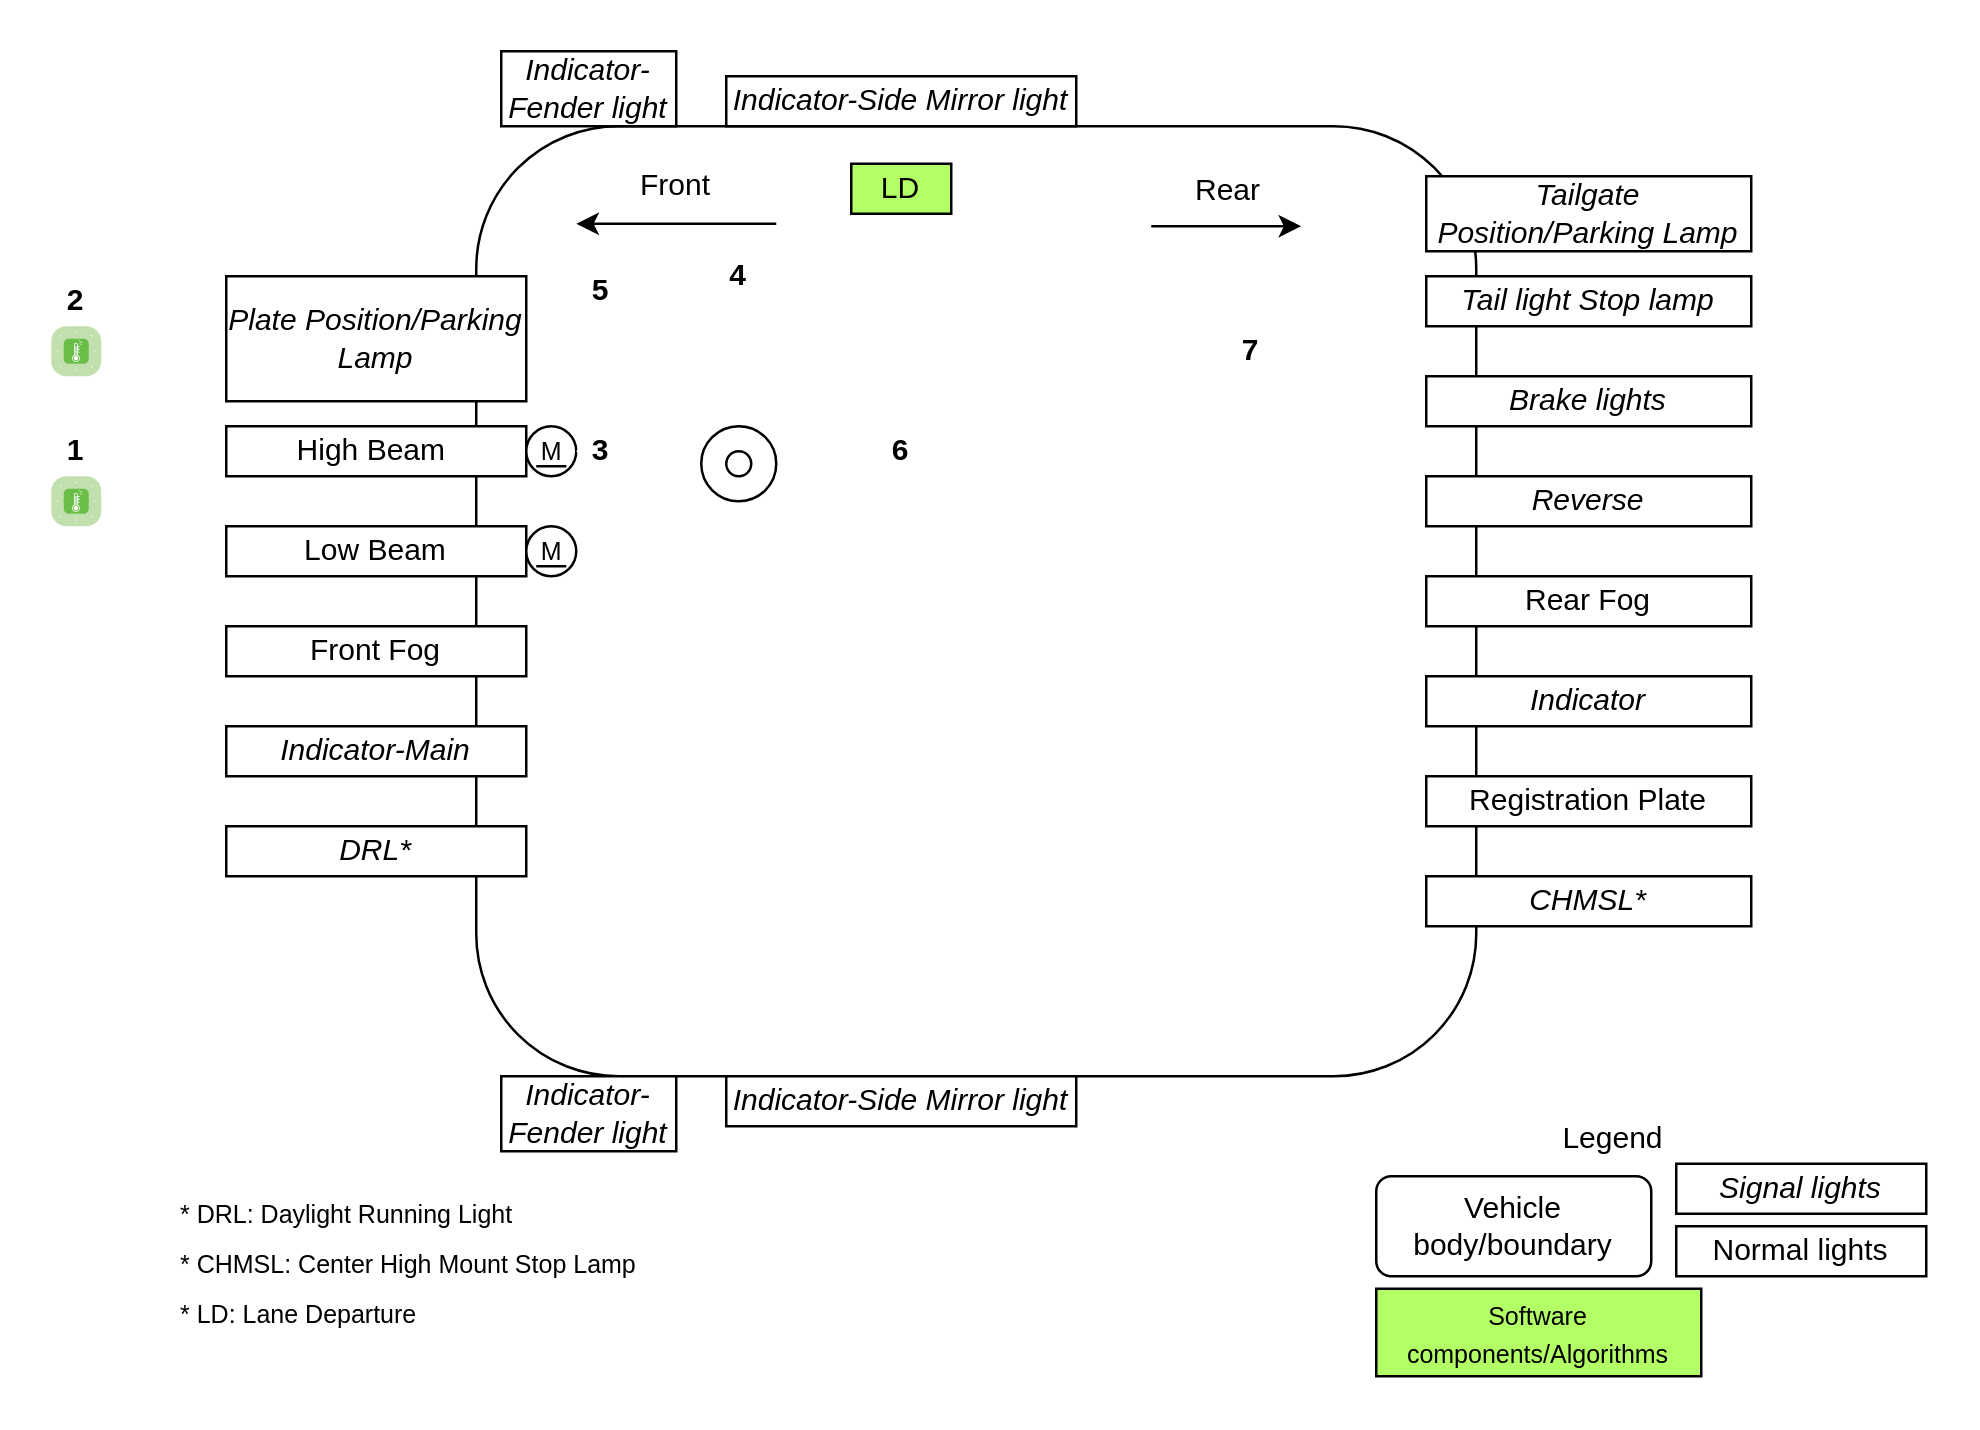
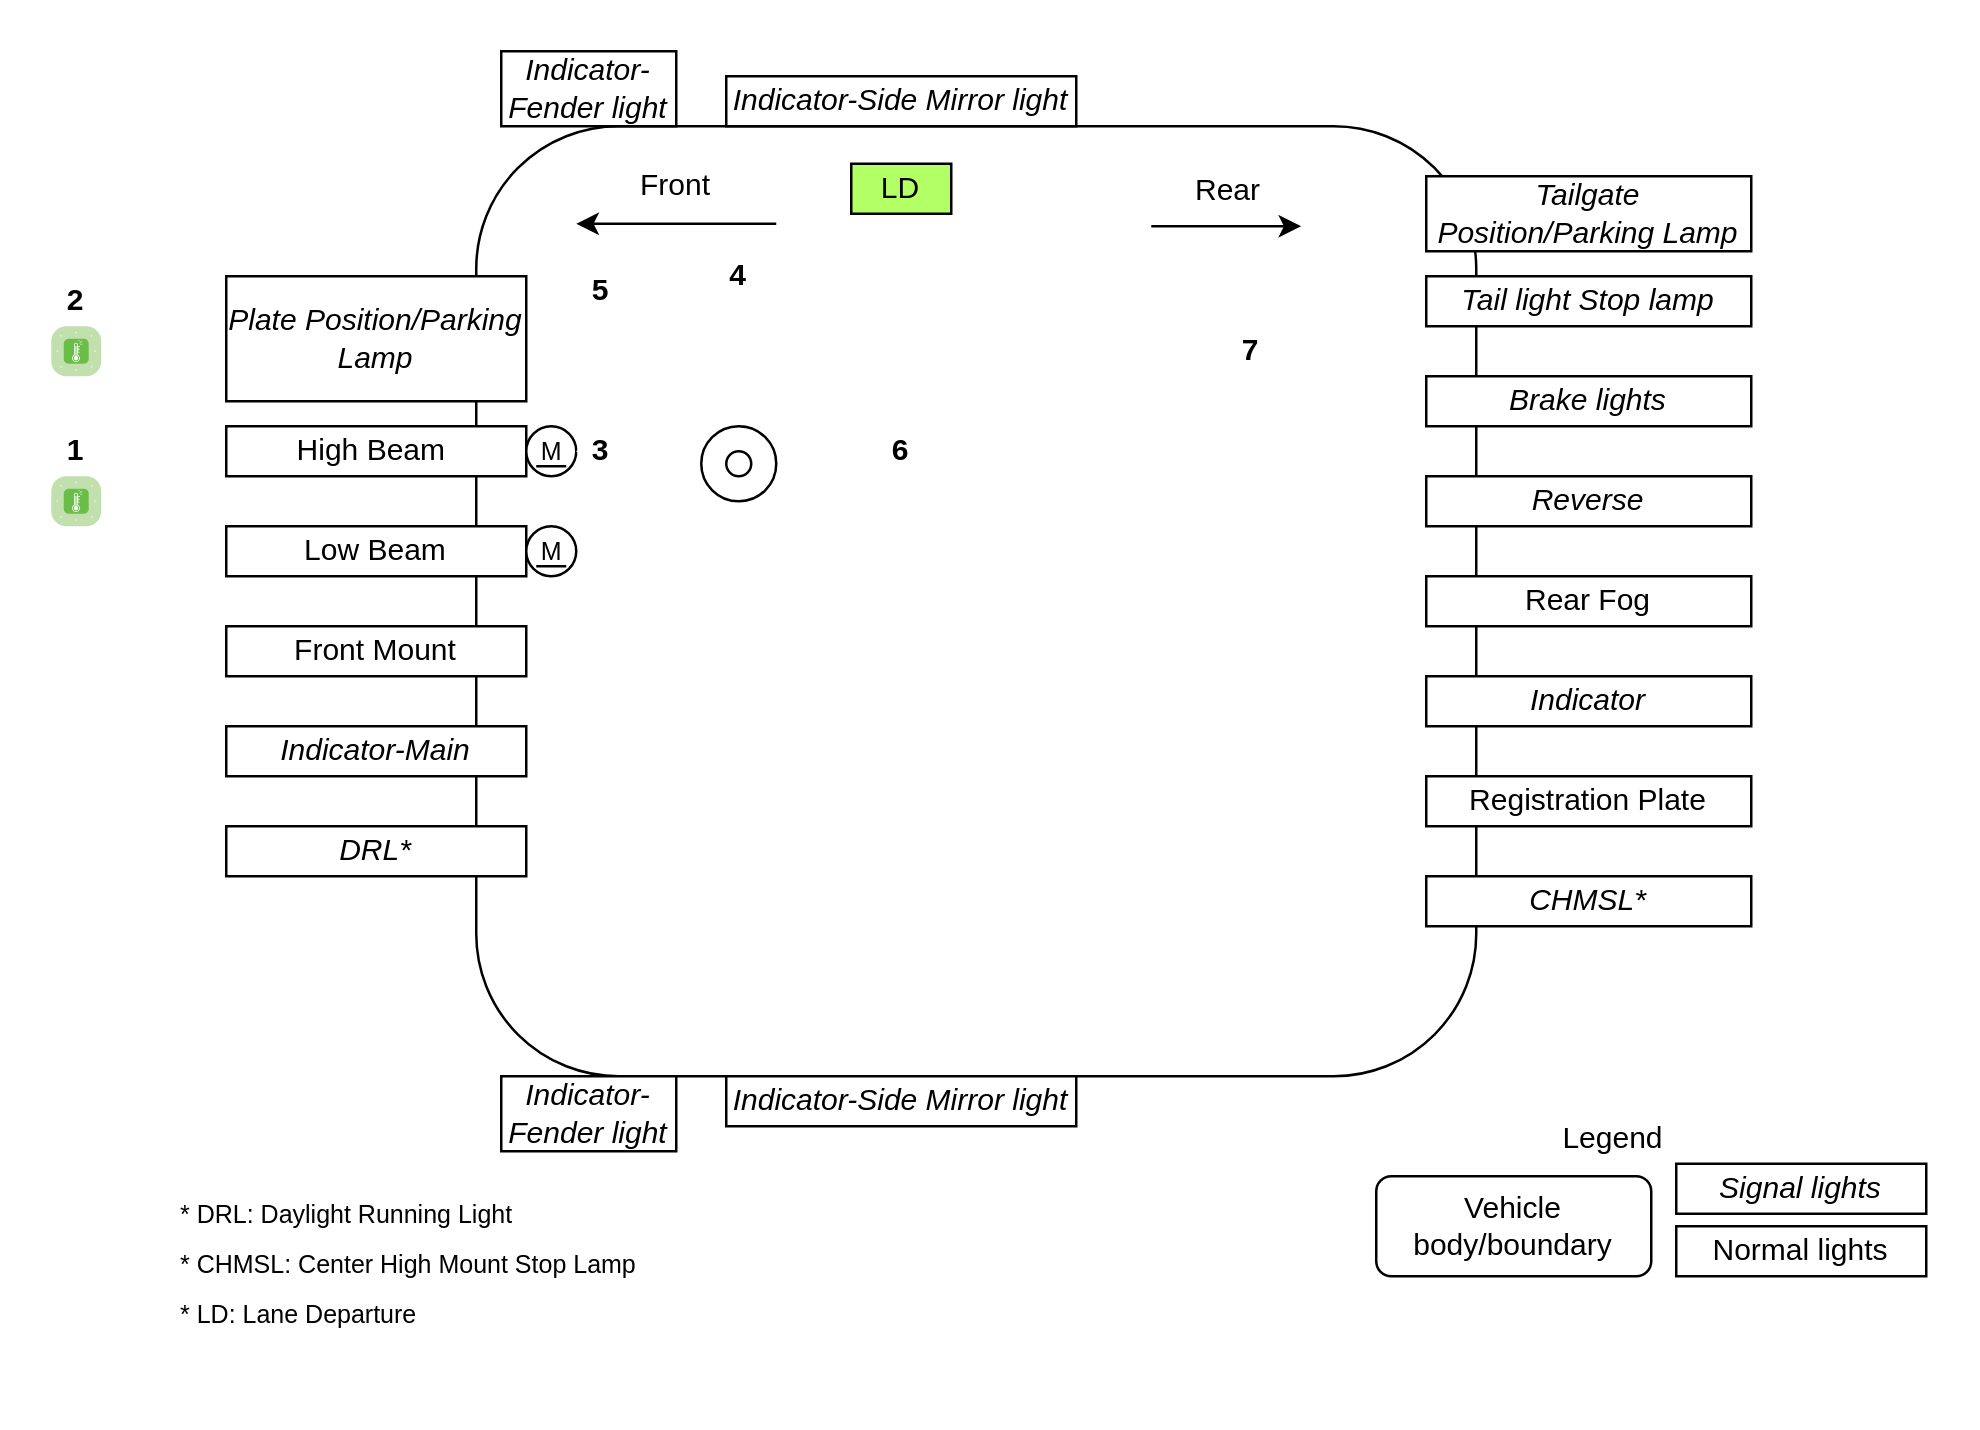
(376, 651) -> (376, 651)
(1539, 1333) -> none
